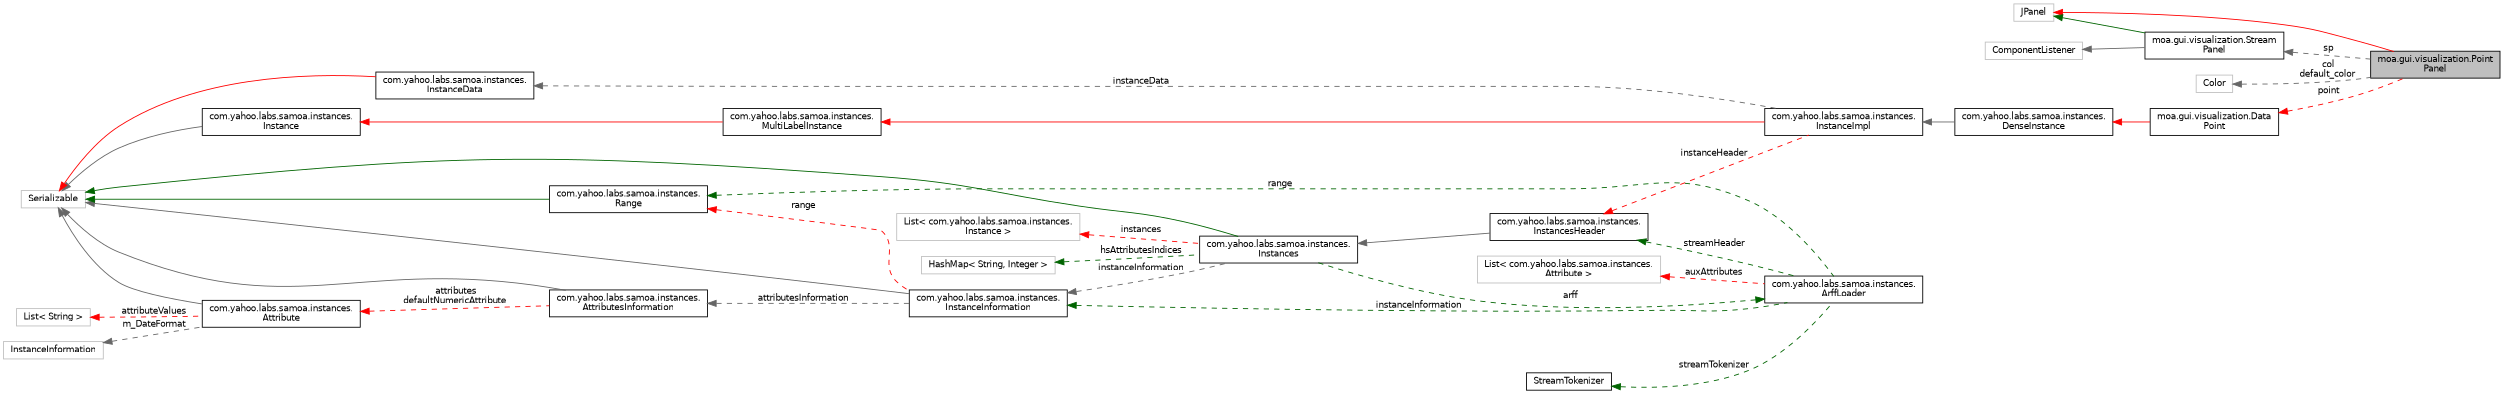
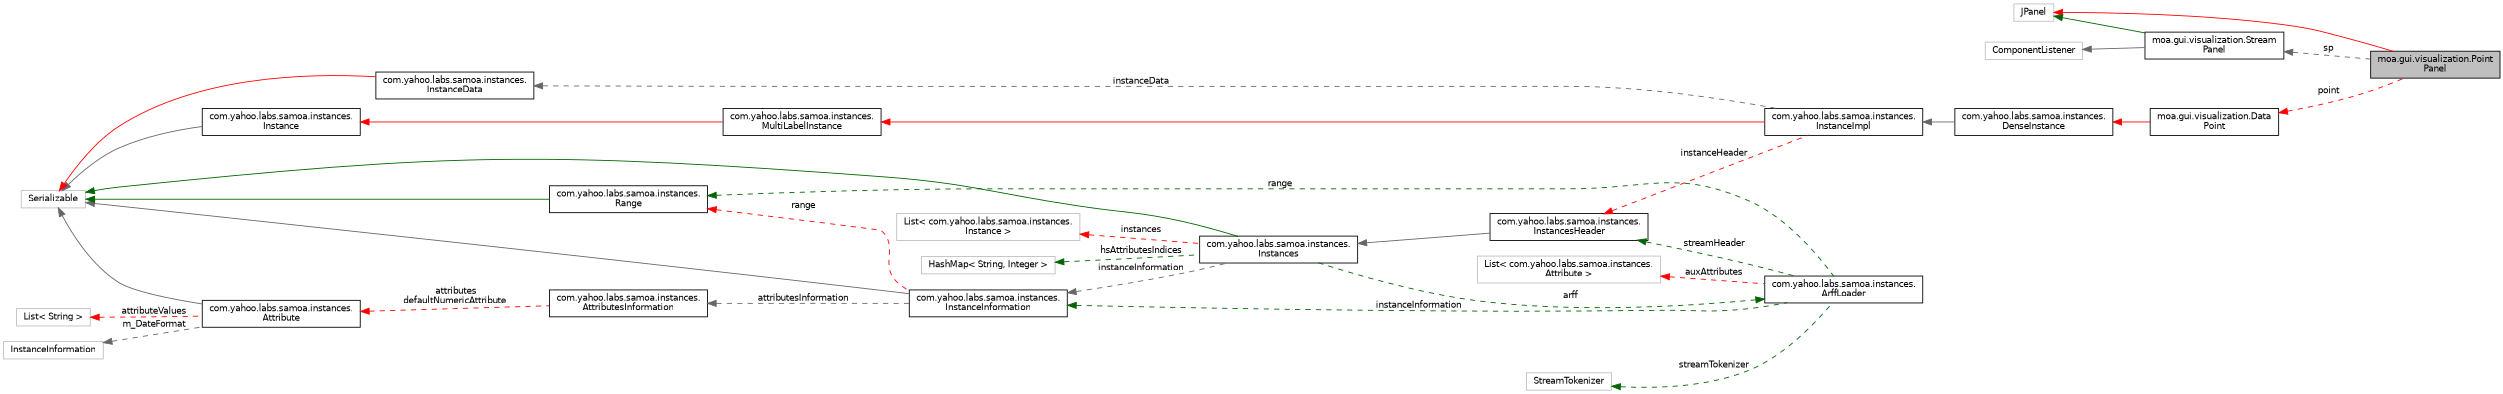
(2214, 84) -> none
(308, 286) -> none
(1569, 382) -> (1569, 382)
